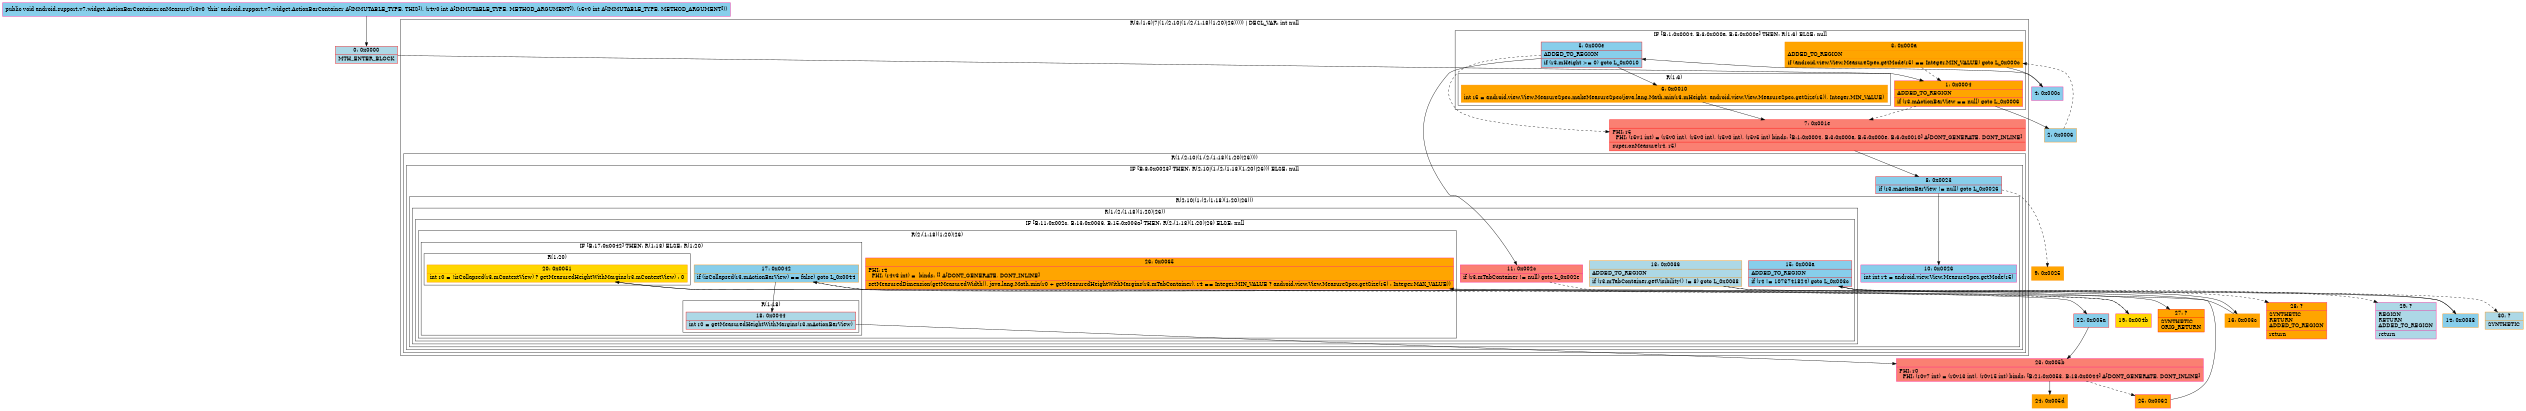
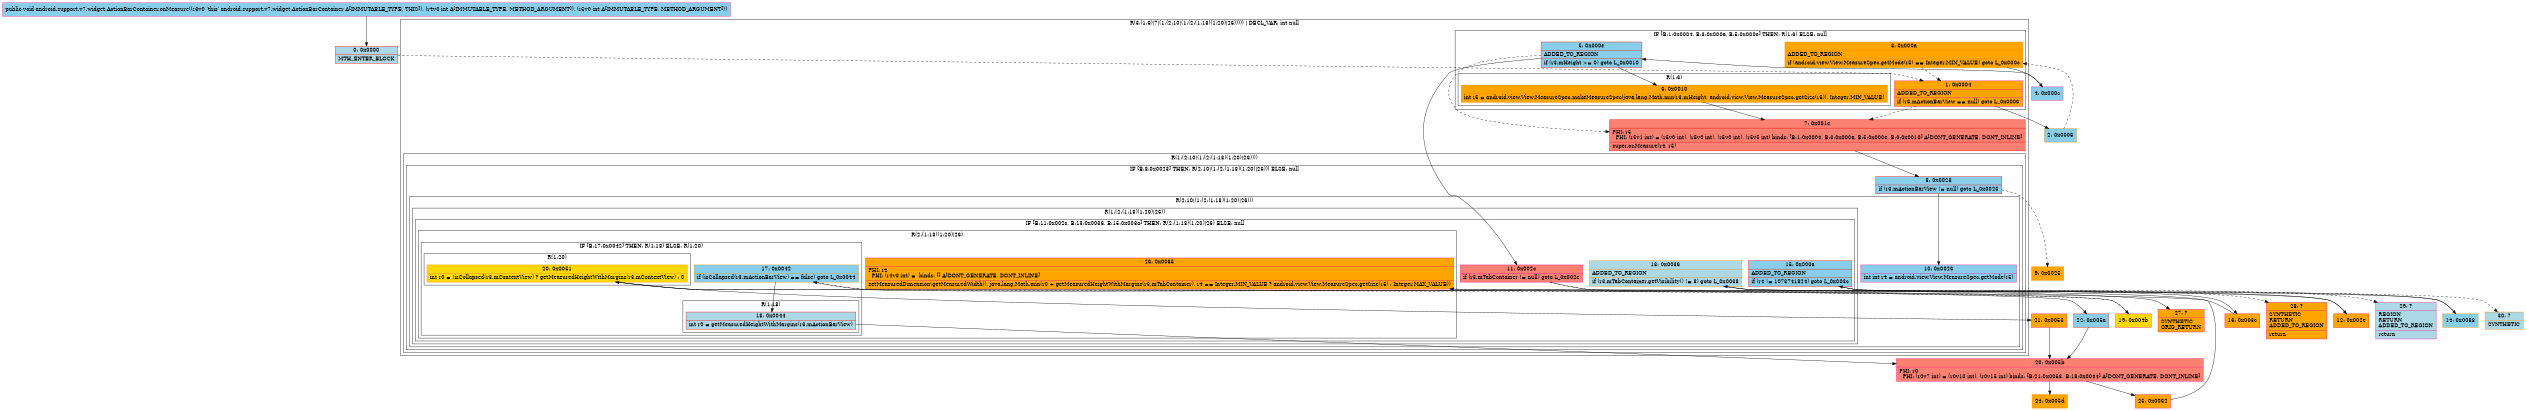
(1159, 64) -> (1159, 64)
none -> (2049, 321)
(2181, 321) -> (2181, 321)
(2242, 321) -> (2242, 321)
none -> (2351, 321)
(2109, 388) -> (2109, 388)
